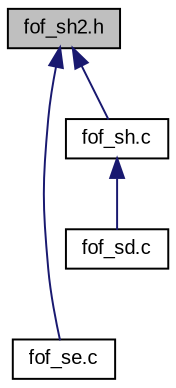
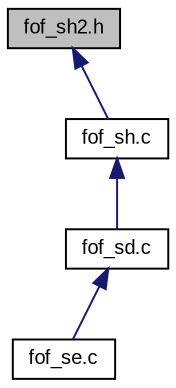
(44, 204) -> (86, 313)
